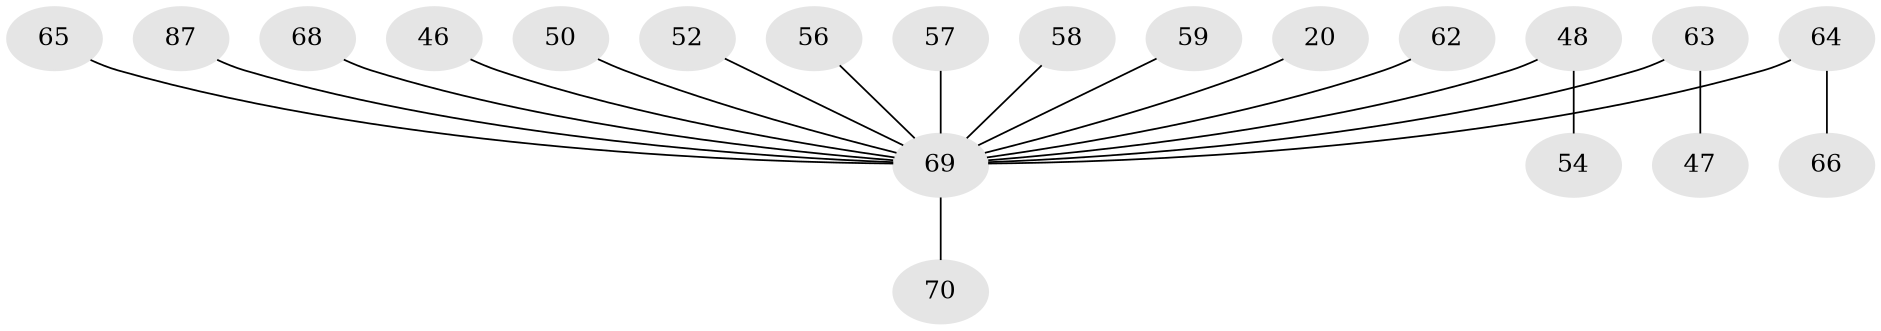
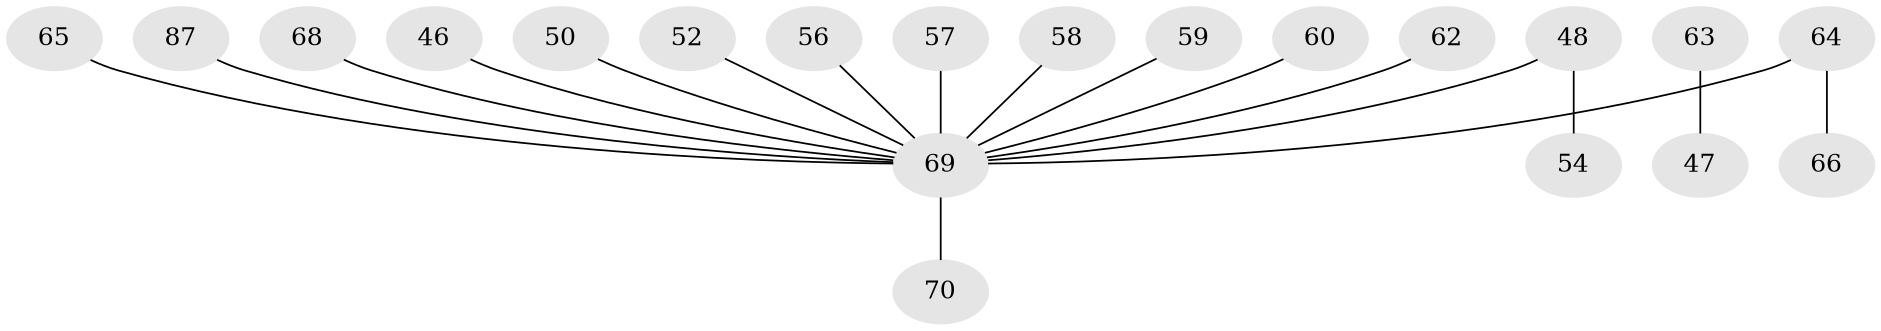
(1321, 39) -> (1321, 39)
(1330, 133) -> none
